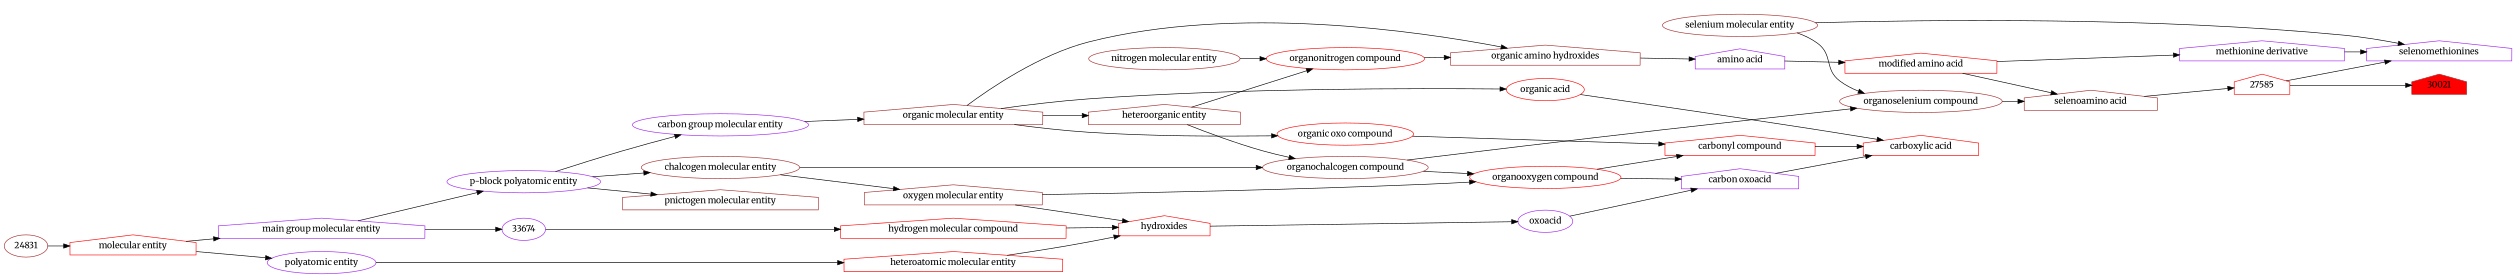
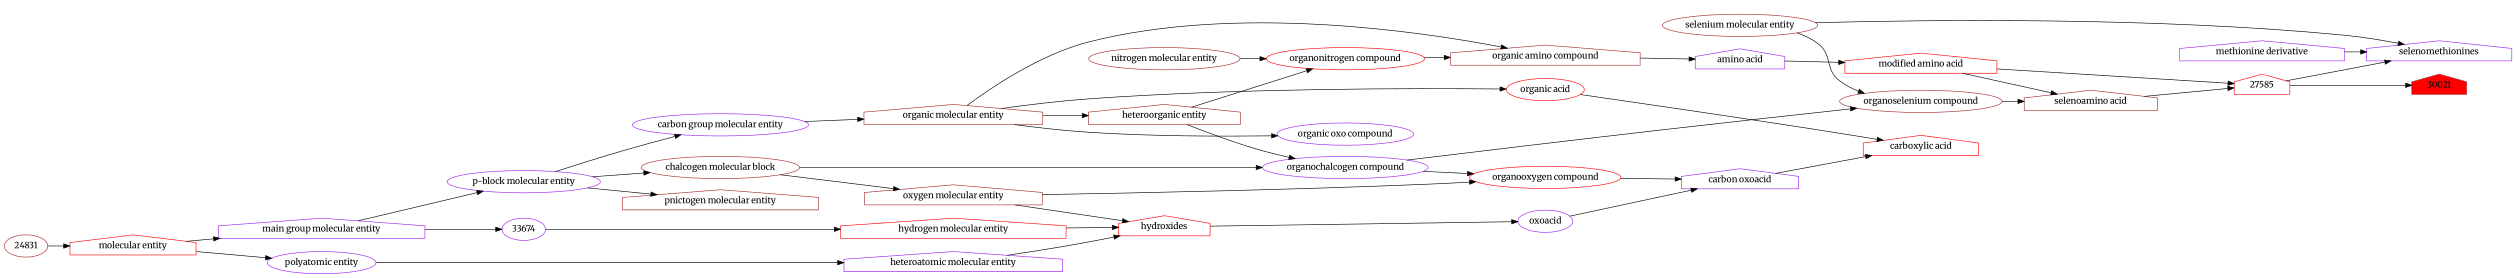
(1545, 56) -> (1545, 56)
(2085, 58) -> (2112, 76)
(1345, 134) -> (1345, 134)
(1740, 146) -> none
(720, 167) -> (720, 167)
(1345, 167) -> (1345, 167)
(524, 182) -> (524, 182)
(953, 229) -> (953, 229)
(953, 263) -> (953, 263)
